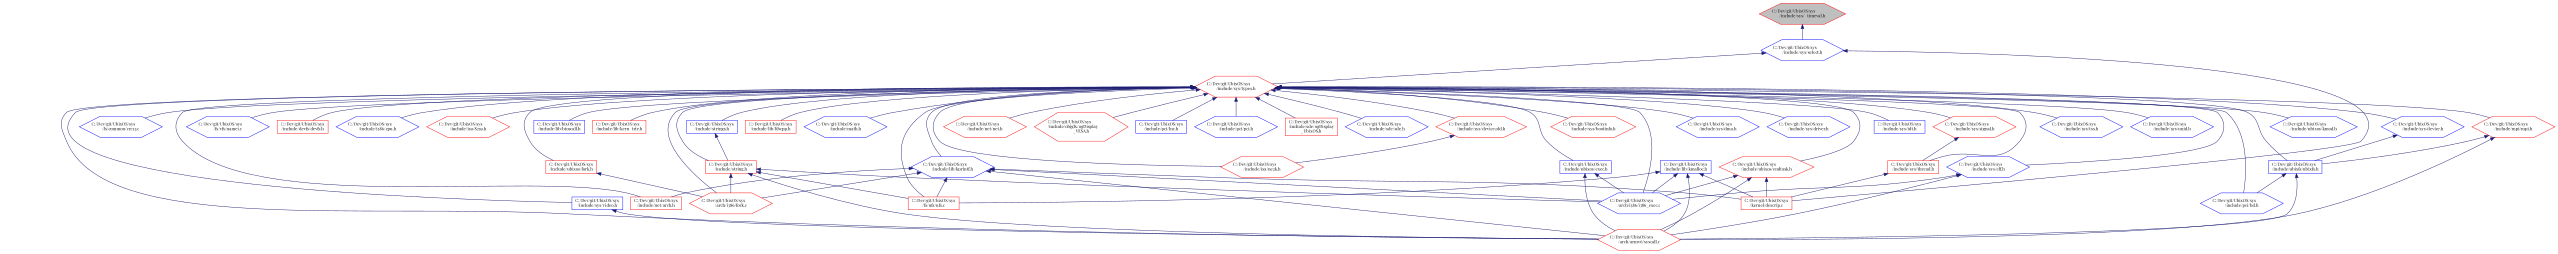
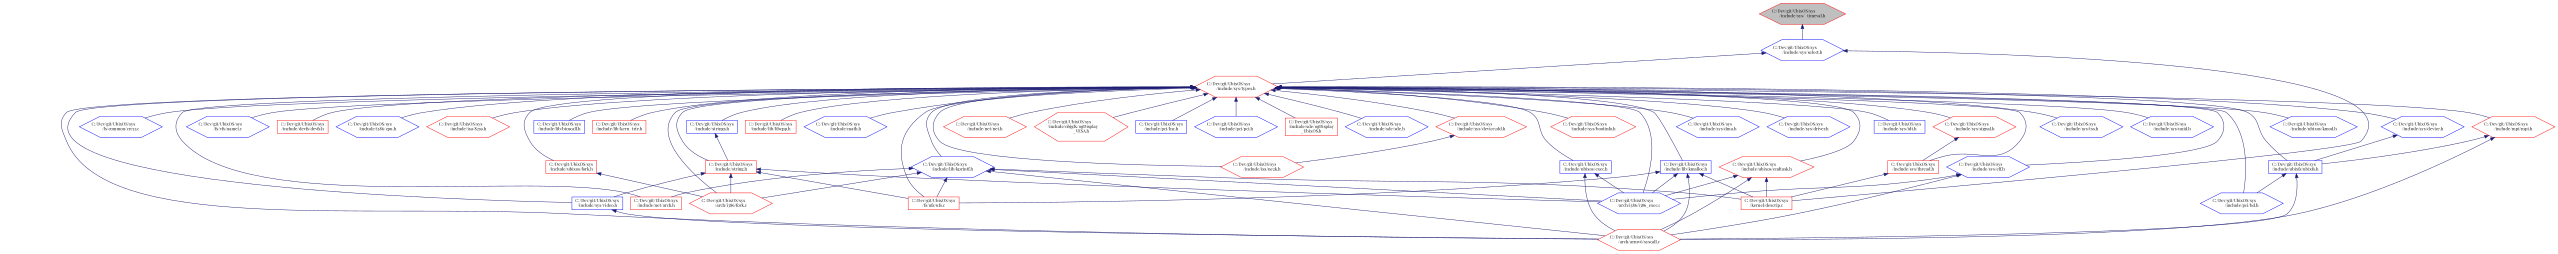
none -> (1604, 102)
(1151, 231) -> (659, 184)
